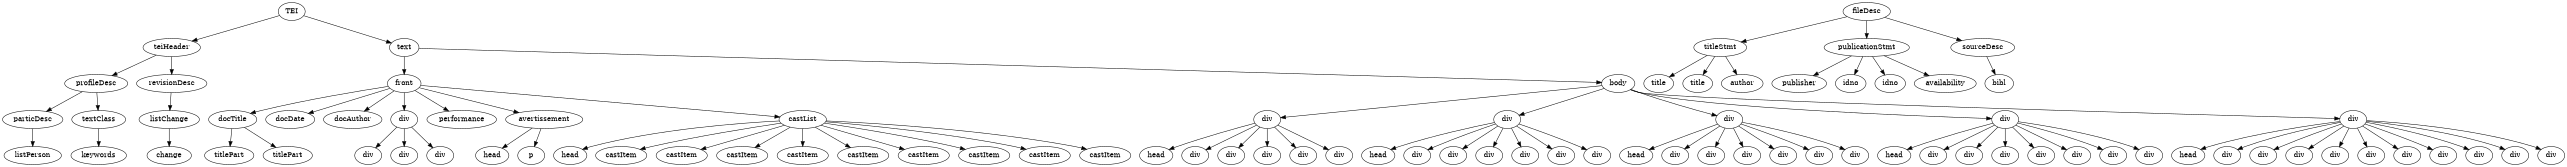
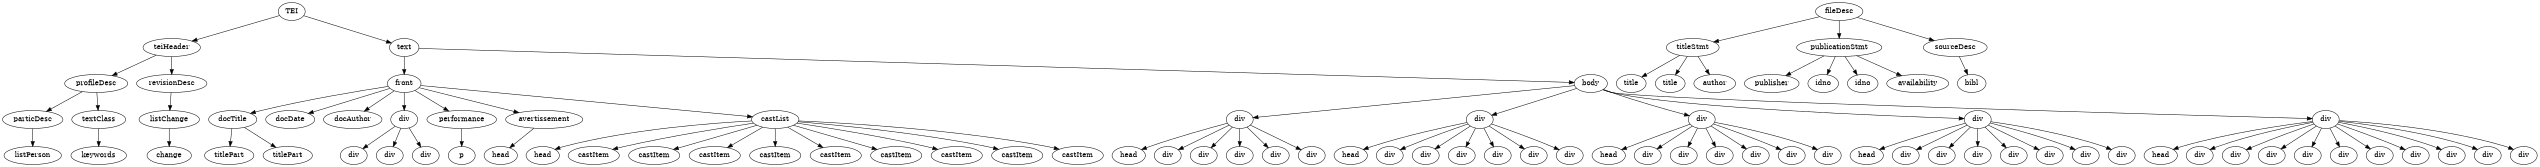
(539, 135) -> (462, 135)
